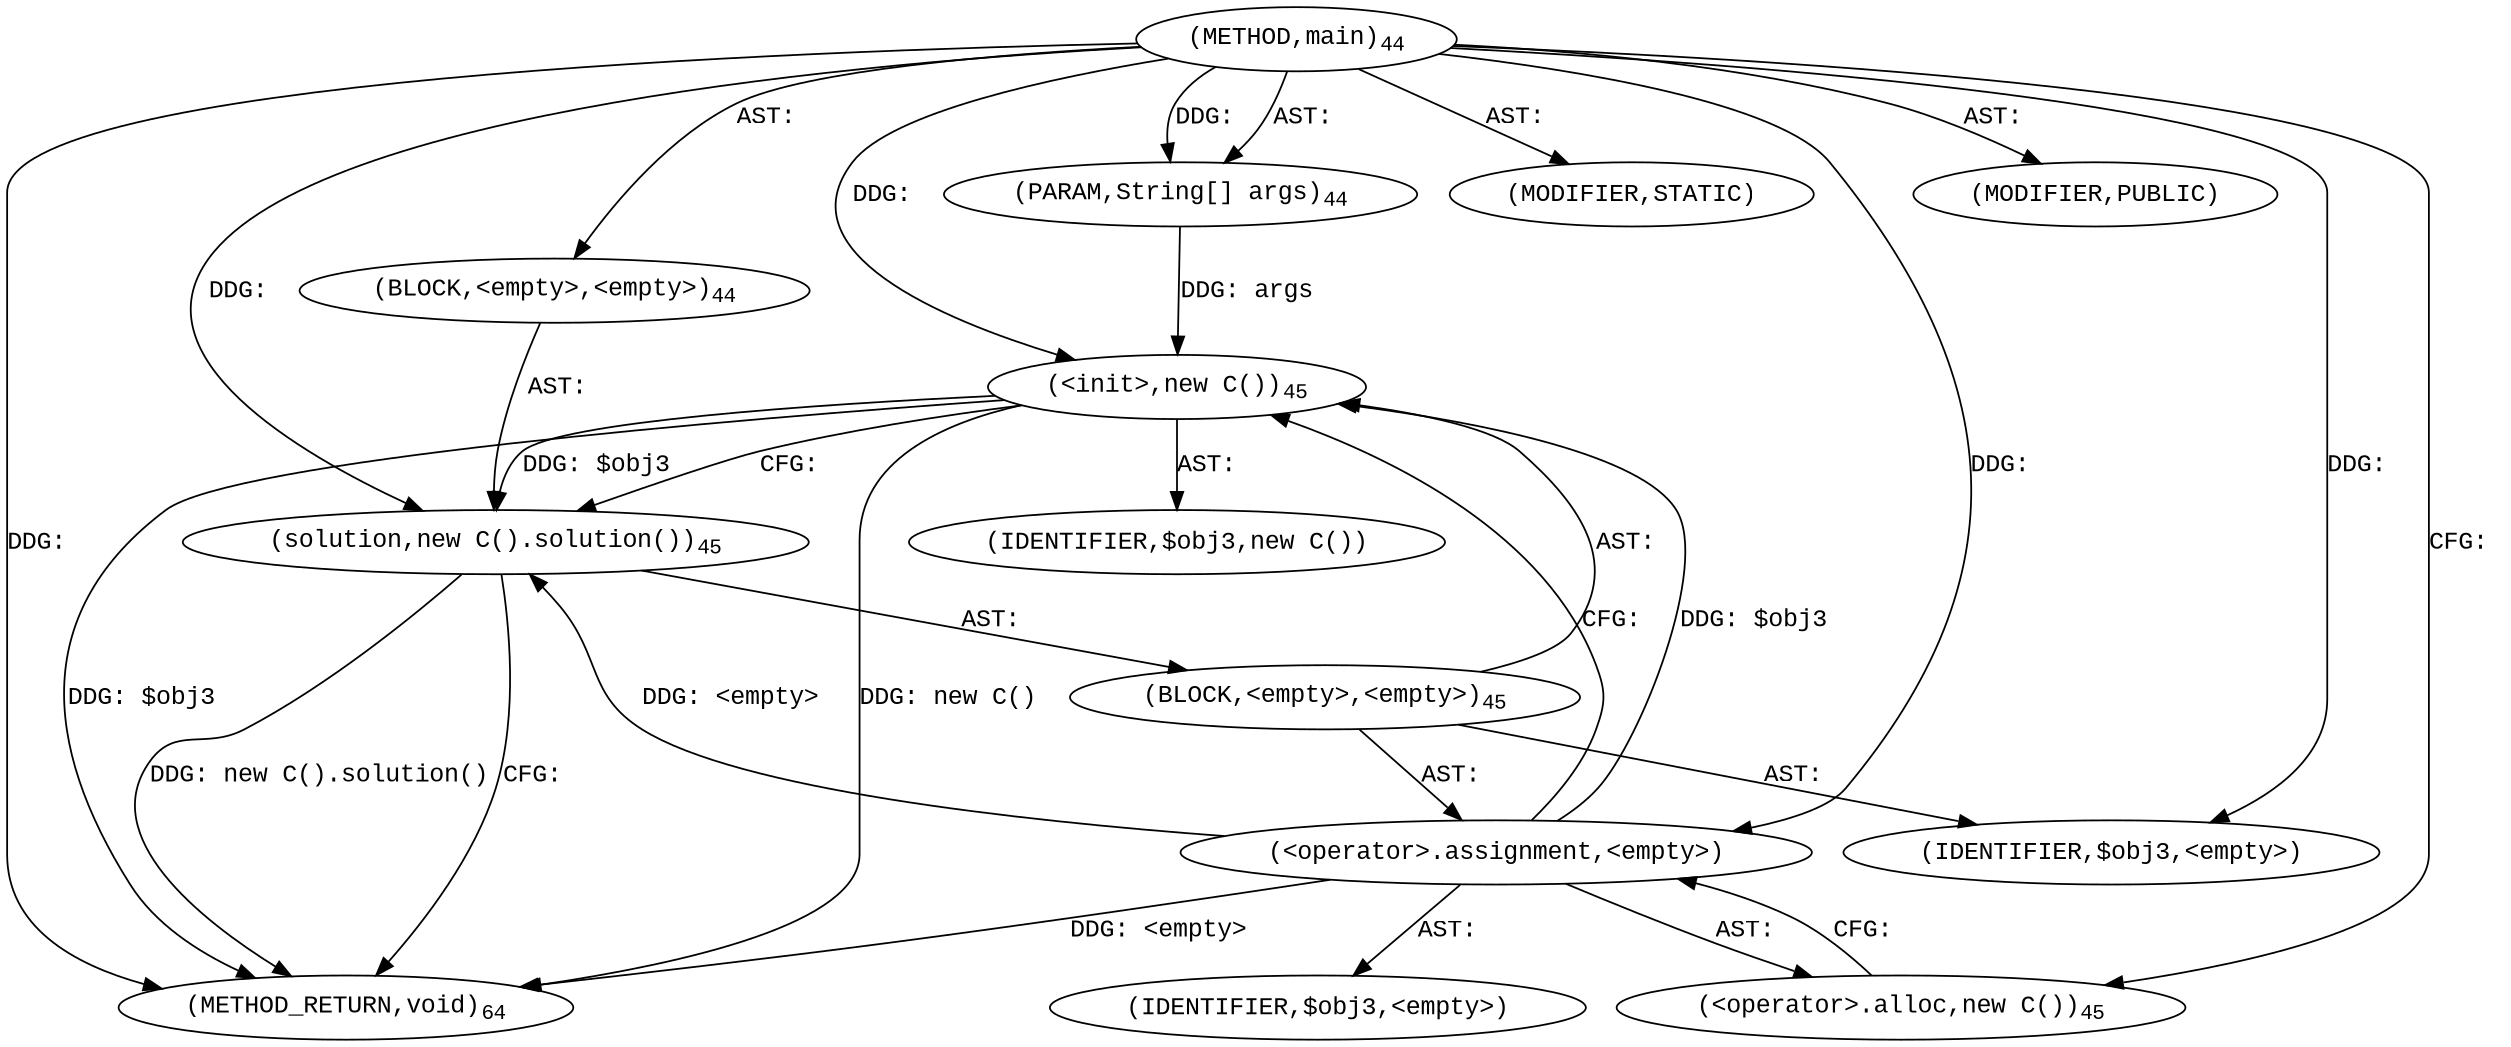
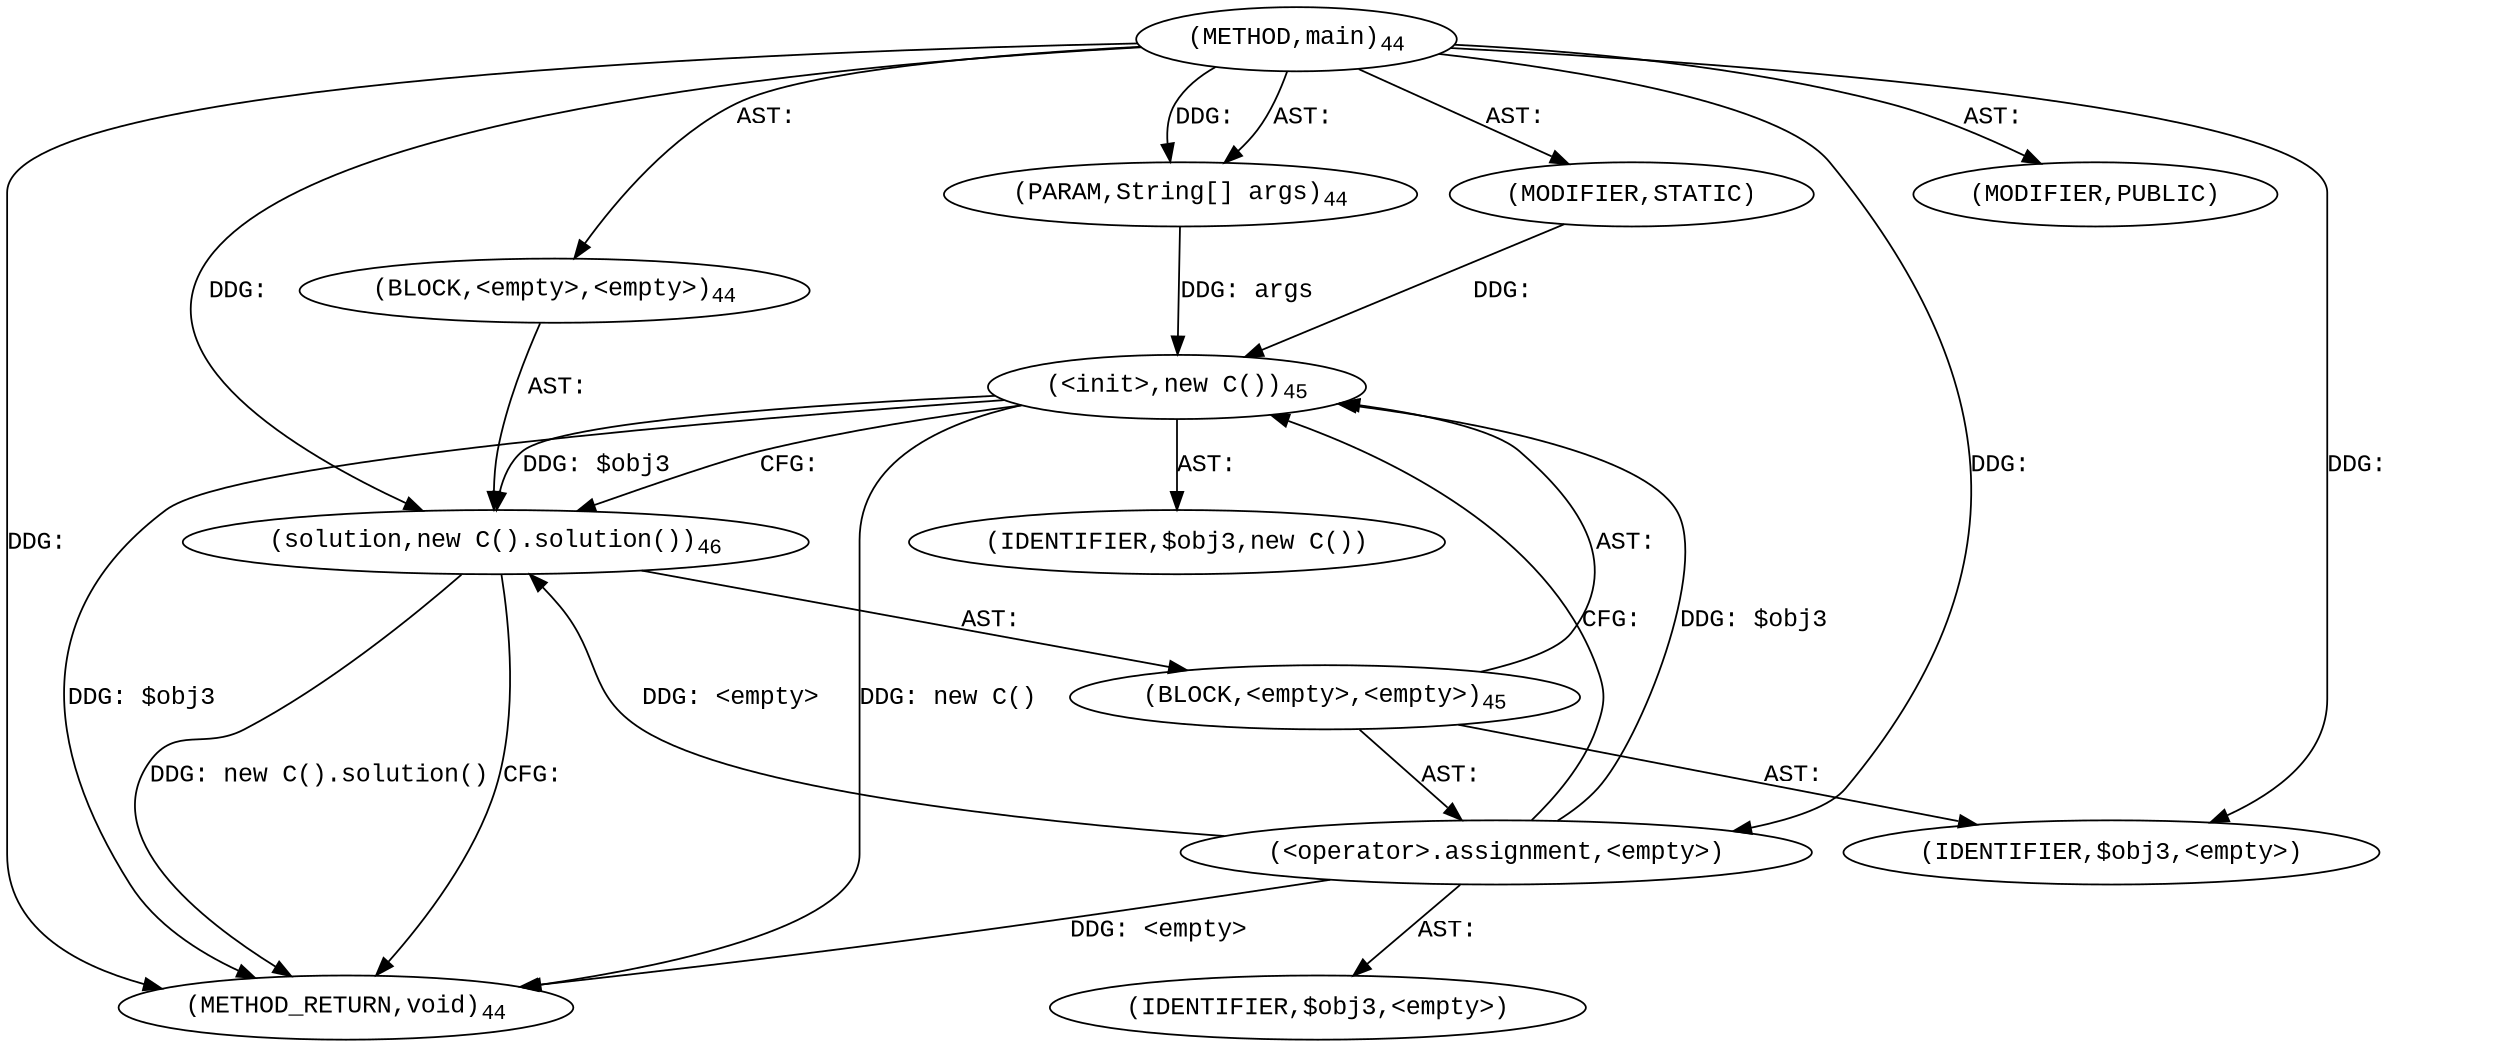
(856, 159) -> (1413, 287)
(710, 539) -> (710, 539)
(494, 1005) -> (494, 1005)
(1901, 1008) -> none
